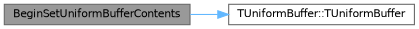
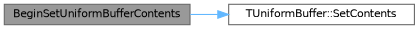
(322, 14) -> (322, 14)
